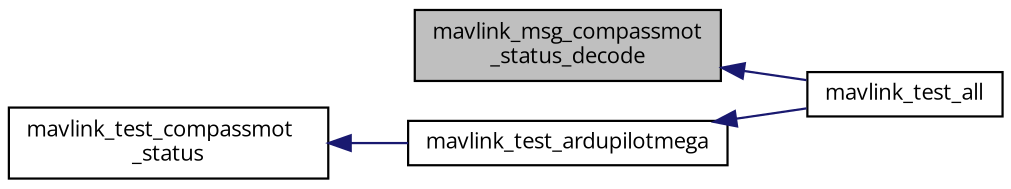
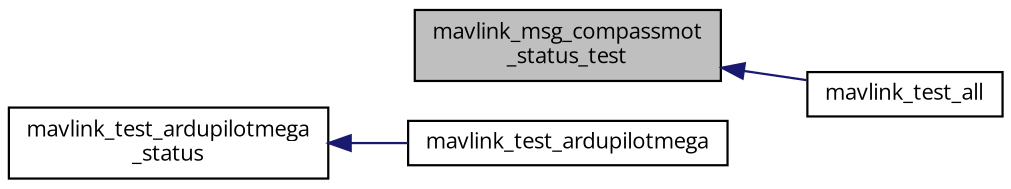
(568, 45) -> (568, 45)
(771, 114) -> none
(169, 143) -> (169, 143)
